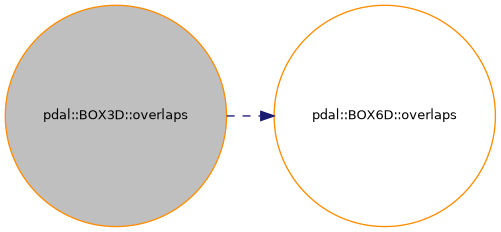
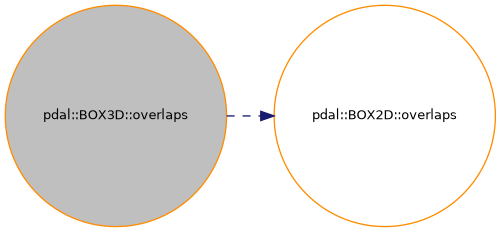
(385, 116) -> (385, 116)
